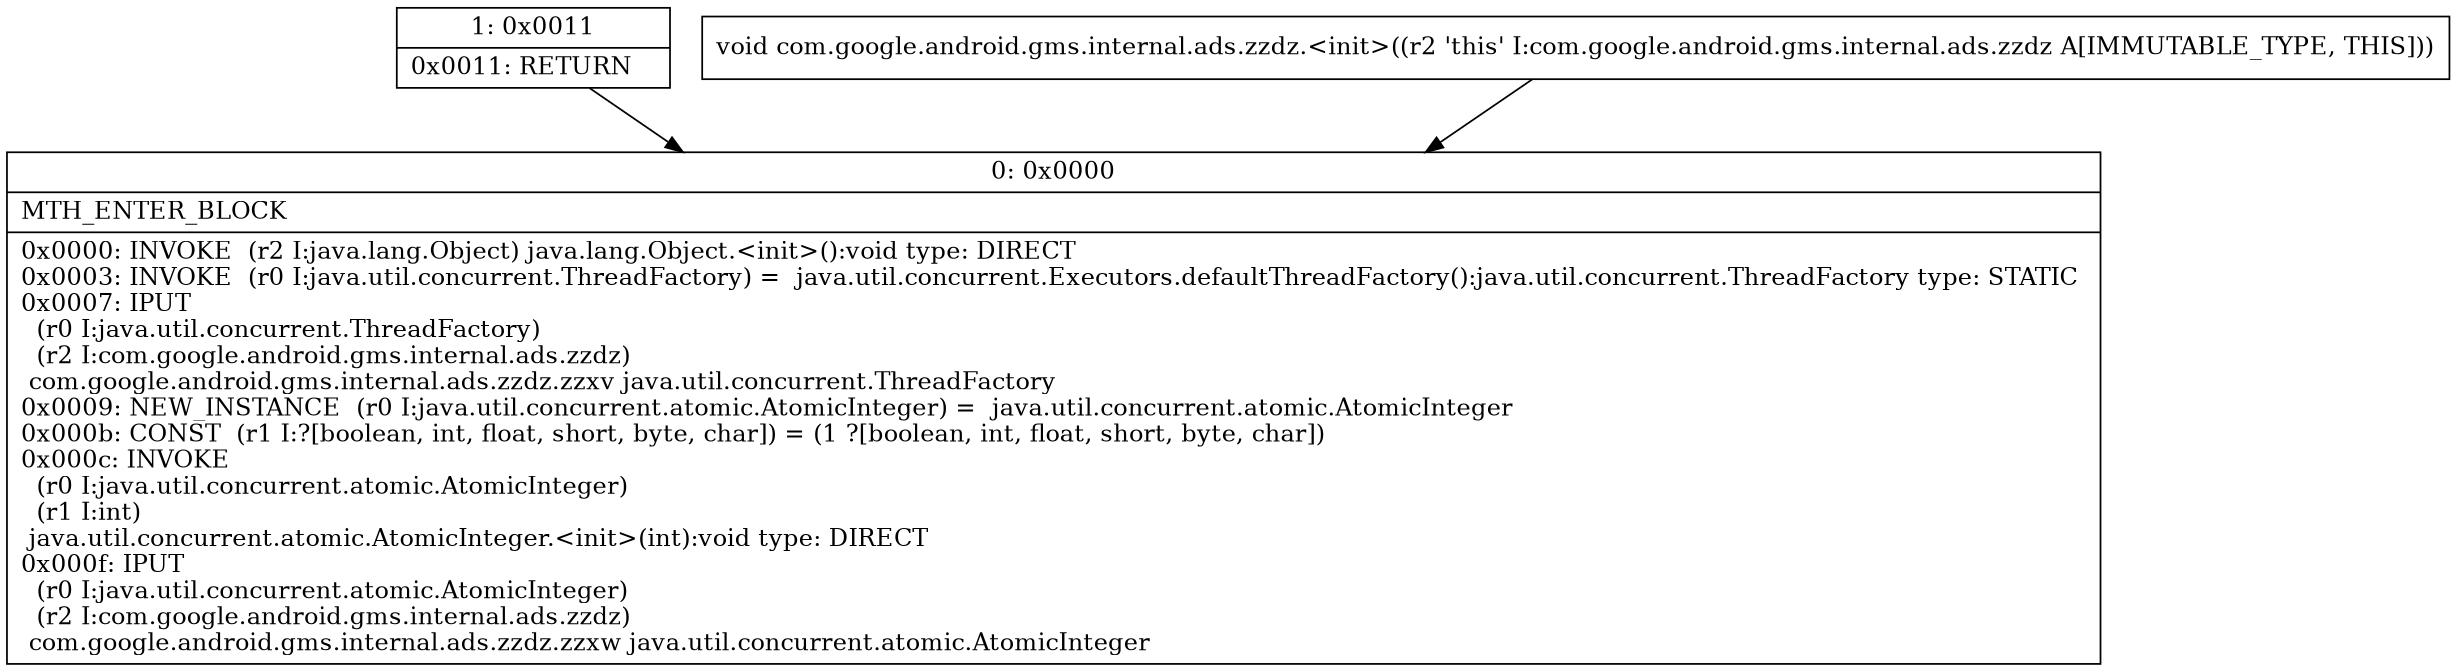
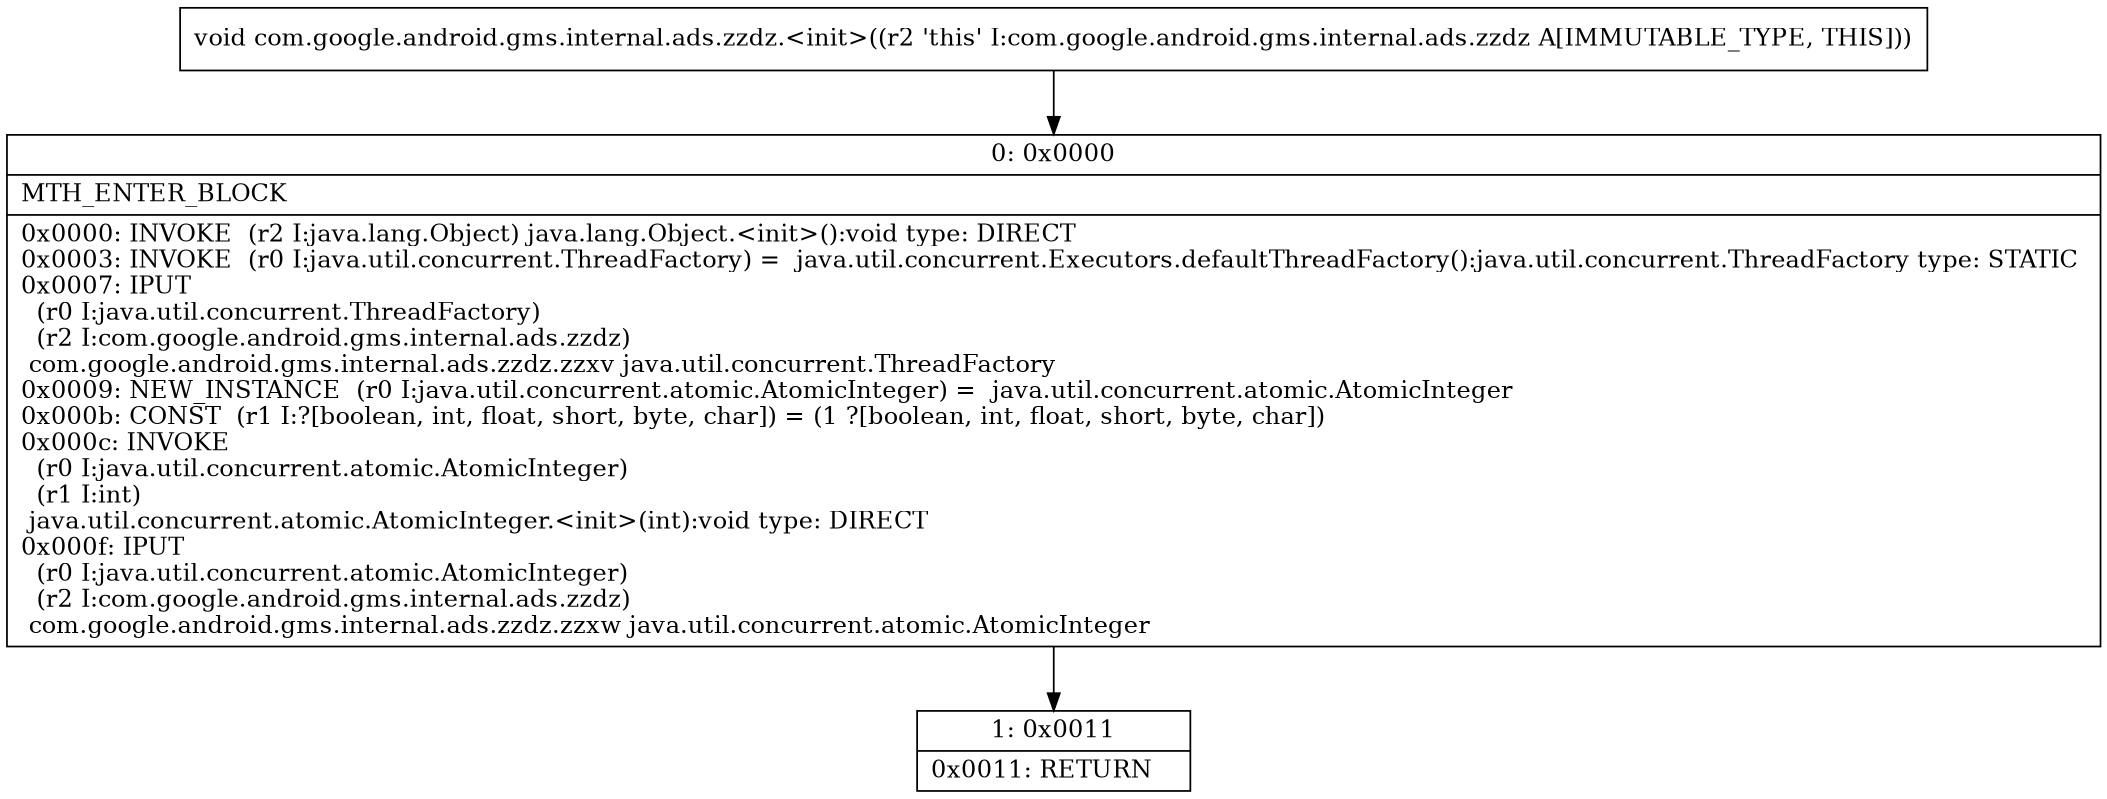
(629, 115) -> (1054, 670)
